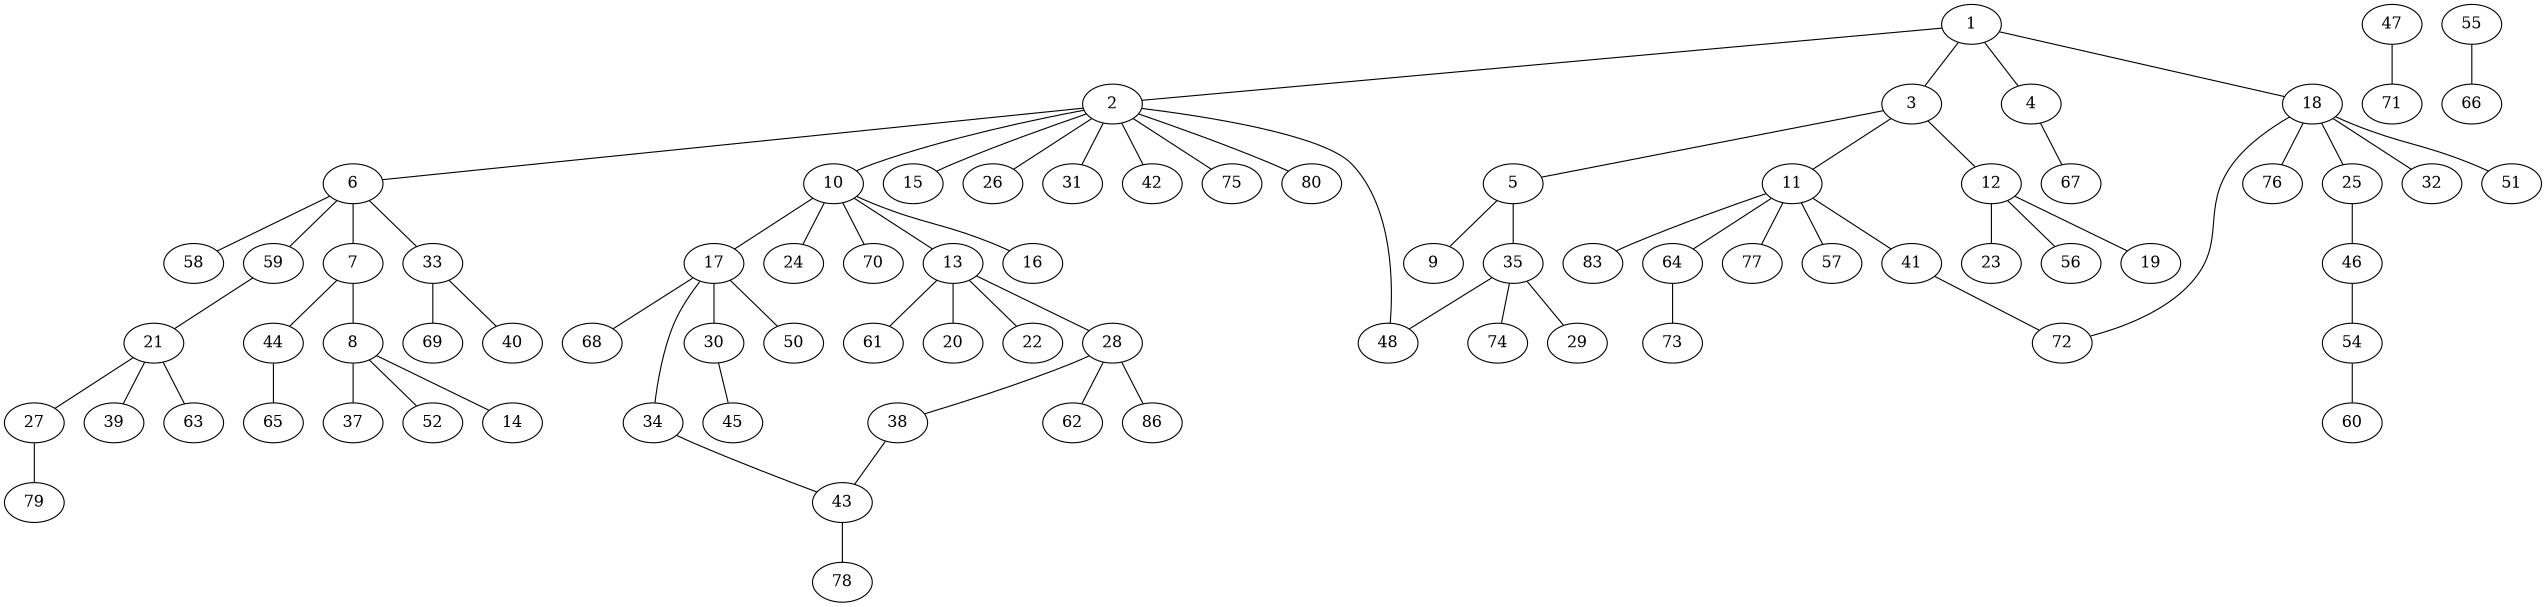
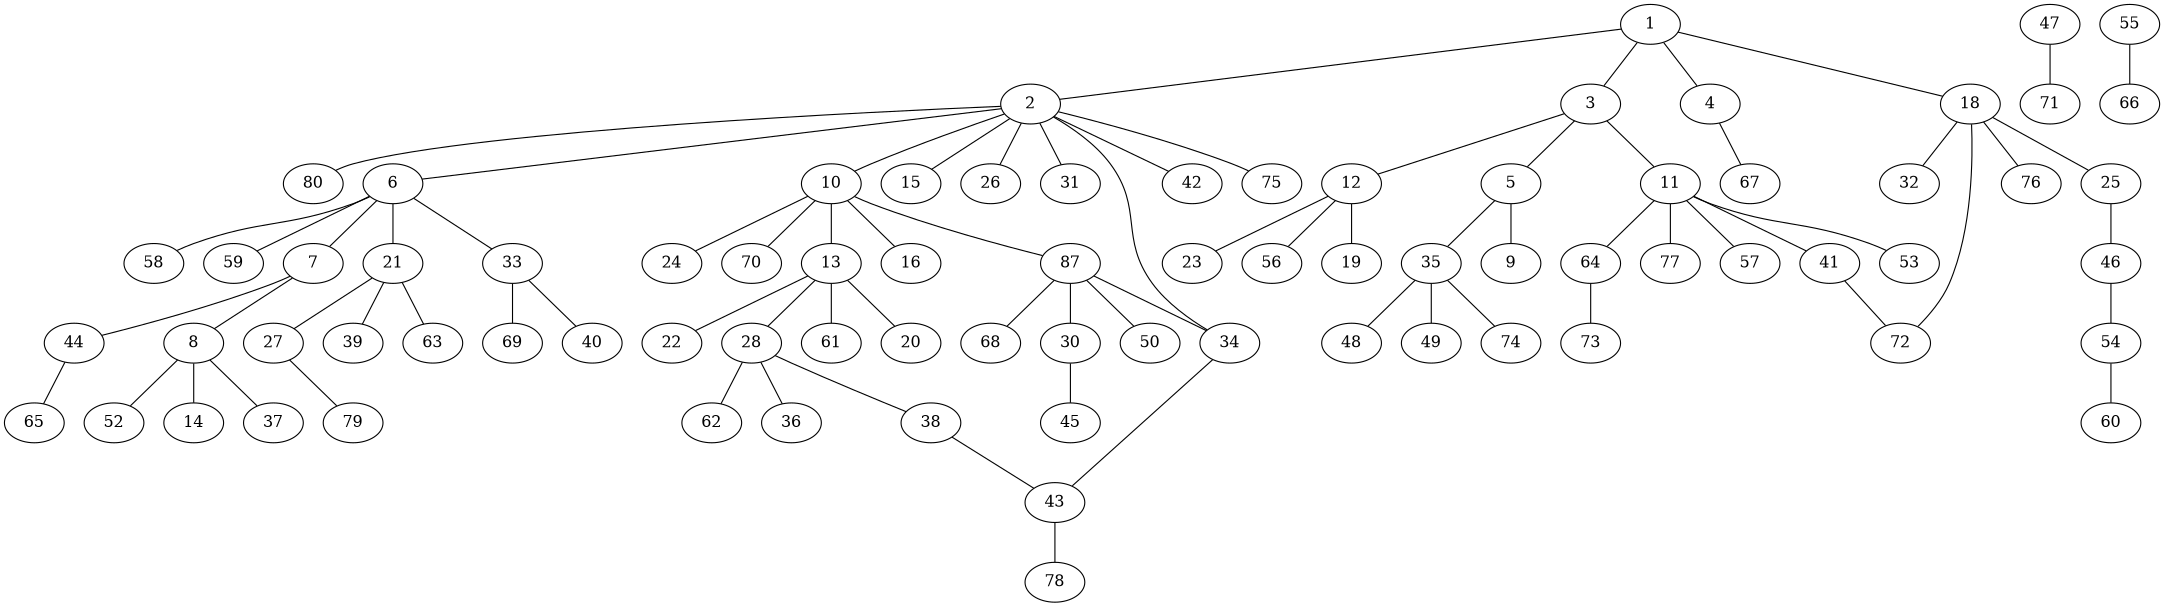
(1330, 150) -> (1131, 223)
(2512, 184) -> none
(714, 263) -> (1070, 263)
(1593, 263) -> (1909, 263)
(214, 303) -> (393, 224)
(1577, 343) -> (1431, 343)
(1152, 423) -> (791, 423)
